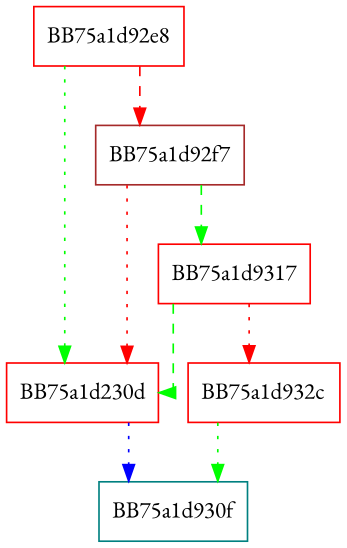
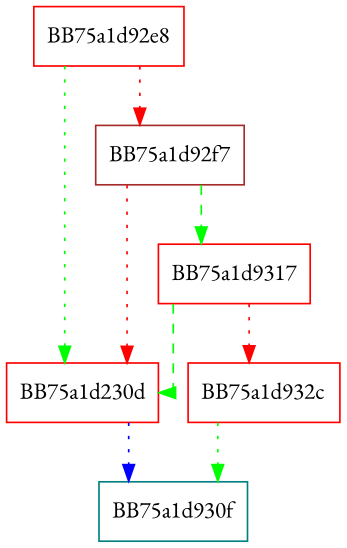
(140, 87) -> (140, 87)
